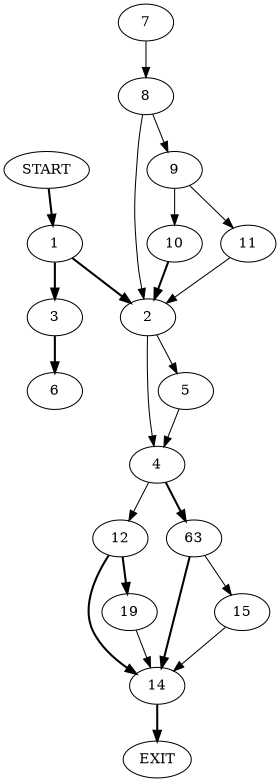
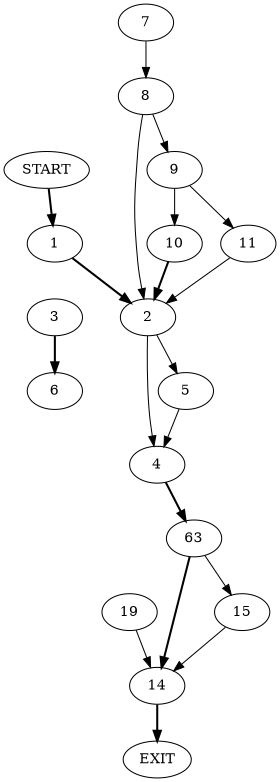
(55, 275) -> none
(120, 538) -> none
